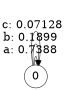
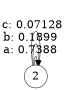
(36, 76) -> (36, 76)
